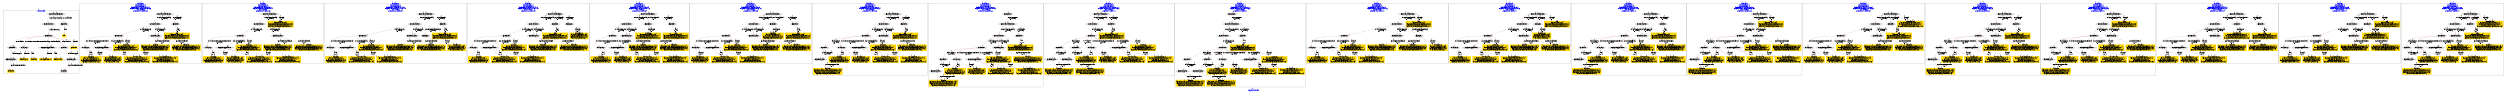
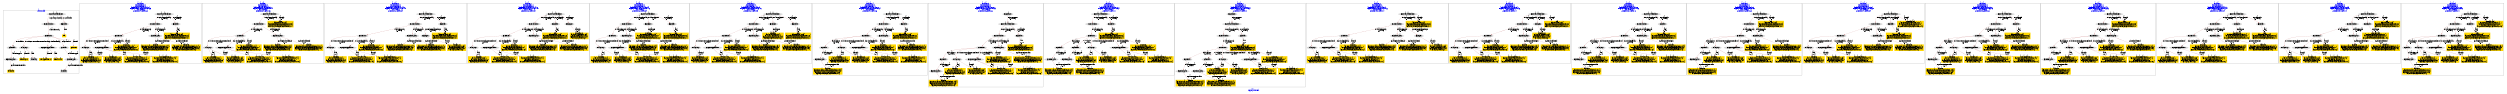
(34, 59) -> (34, 59)
